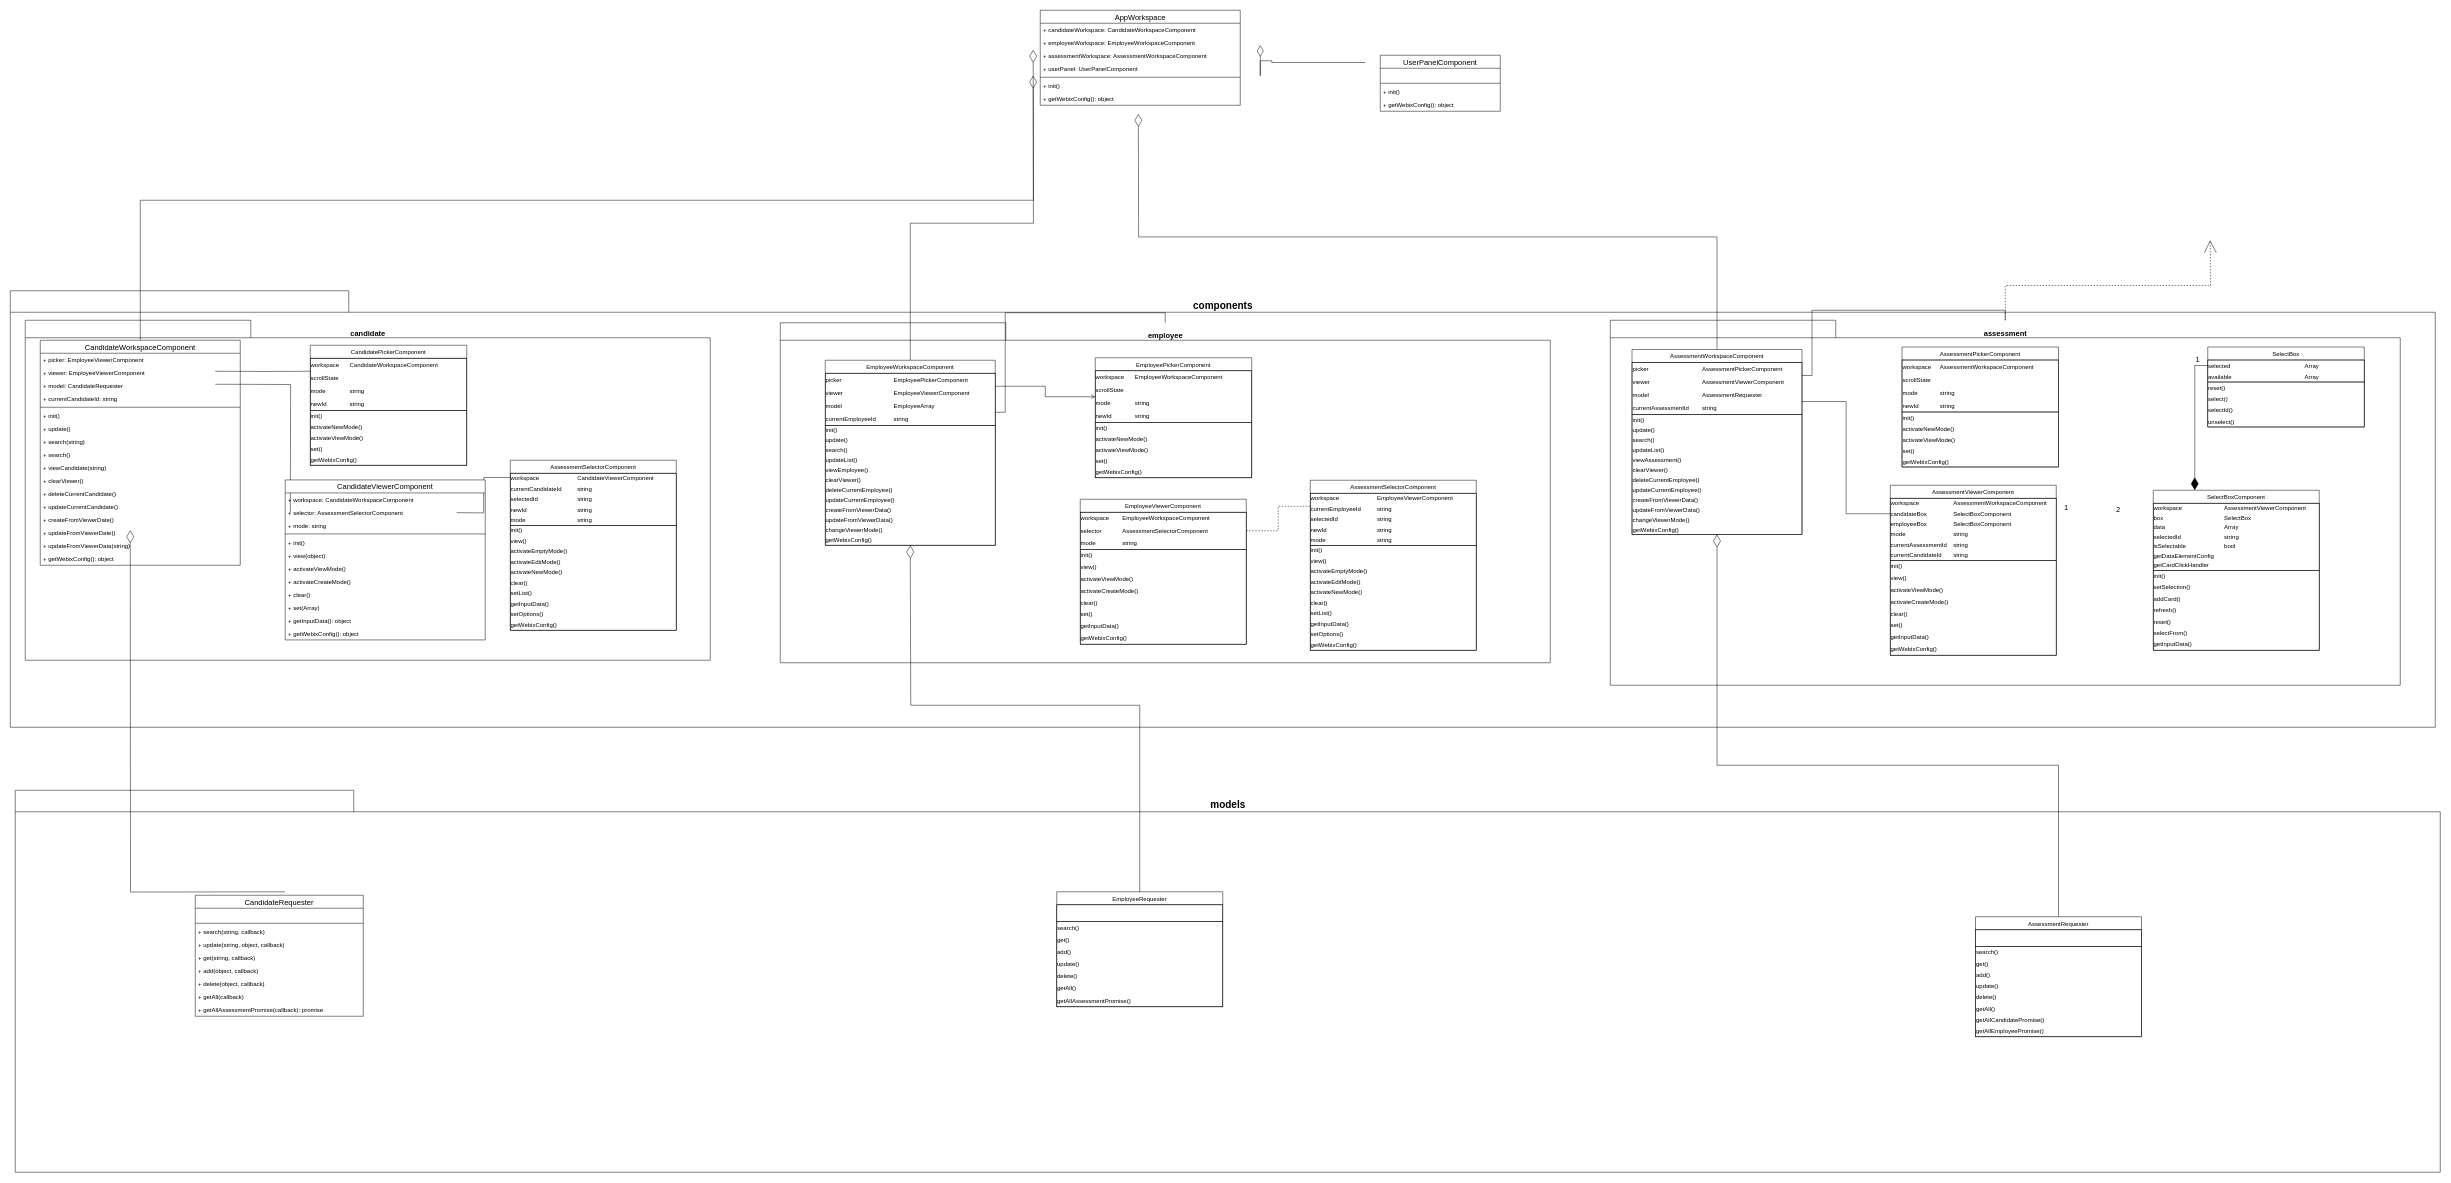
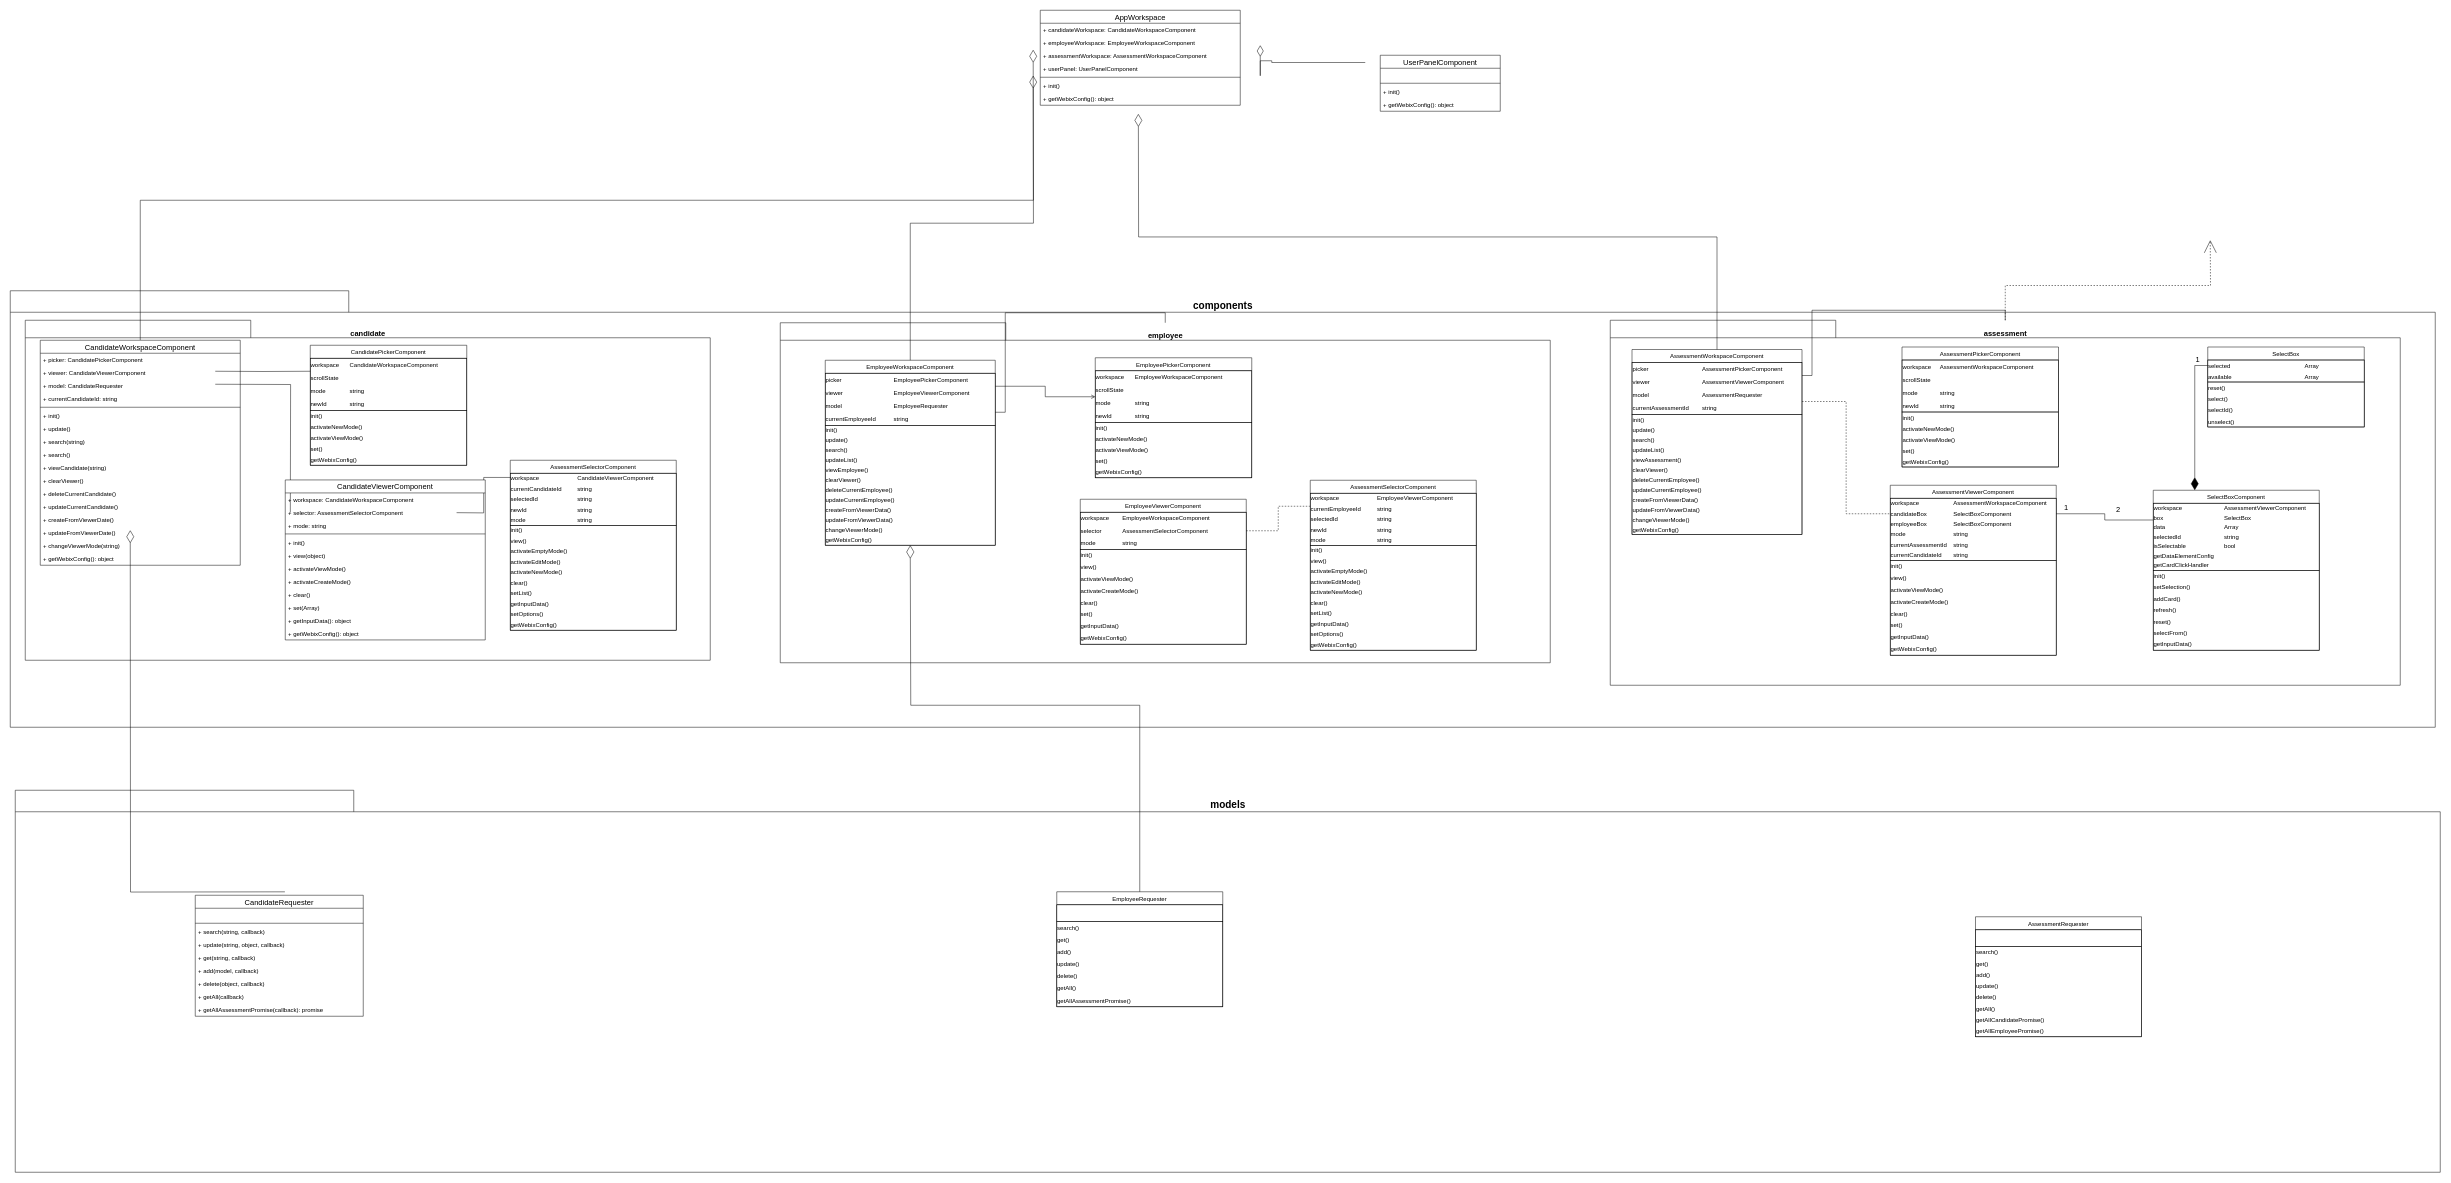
(94, 360) -> (95, 360)
(94, 373) -> (95, 373)
(872, 388) -> (872, 388)
(1846, 457) -> (1846, 457)
none -> (2105, 517)
(91, 546) -> (84, 546)
(1960, 765) -> none
(233, 971) -> (230, 971)
